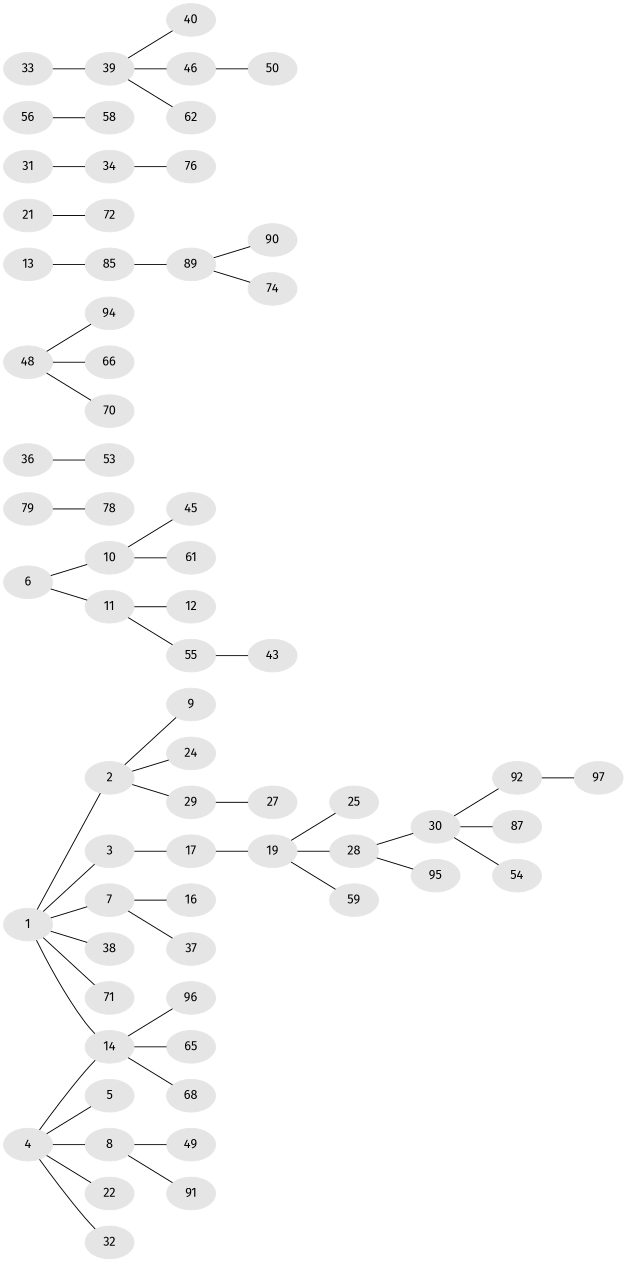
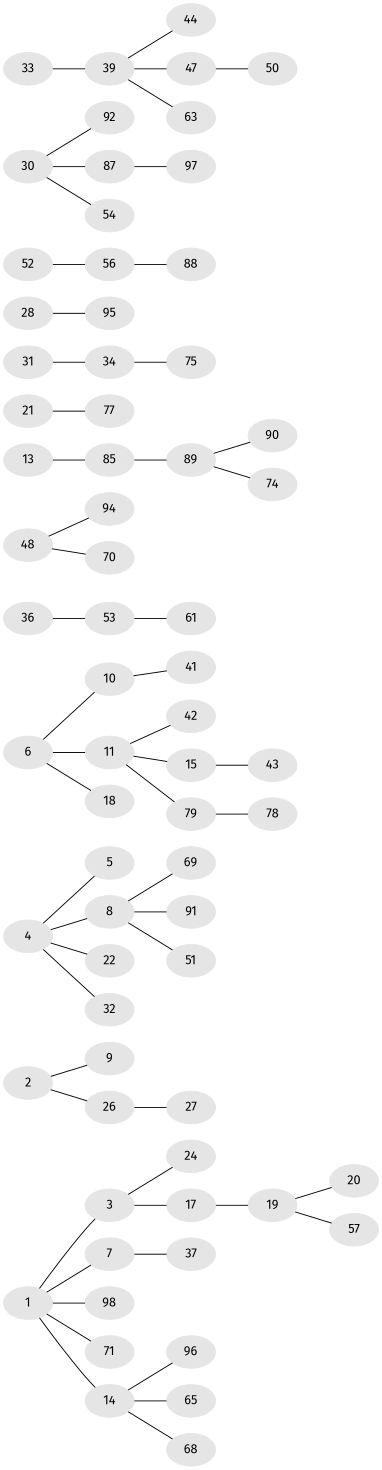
(191, 20) -> (191, 20)
(191, 69) -> (191, 69)
(110, 118) -> (191, 264)
(191, 118) -> (191, 118)
(191, 167) -> (191, 362)
(110, 216) -> (110, 411)
none -> (28, 264)
(110, 362) -> none
(191, 509) -> (191, 667)
(150, 558) -> (150, 618)
(191, 607) -> (191, 716)
(191, 656) -> (191, 765)
(150, 766) -> (150, 1181)
(558, 778) -> (150, 167)
none -> (150, 783)
none -> (110, 801)
(191, 802) -> (110, 1107)
(354, 802) -> (354, 1181)
(395, 839) -> none
(69, 851) -> none
(313, 851) -> none
(191, 900) -> none
(354, 900) -> (354, 1230)
(110, 949) -> (110, 1303)
none -> (191, 961)
(66, 1094) -> none
(191, 1145) -> (191, 863)
